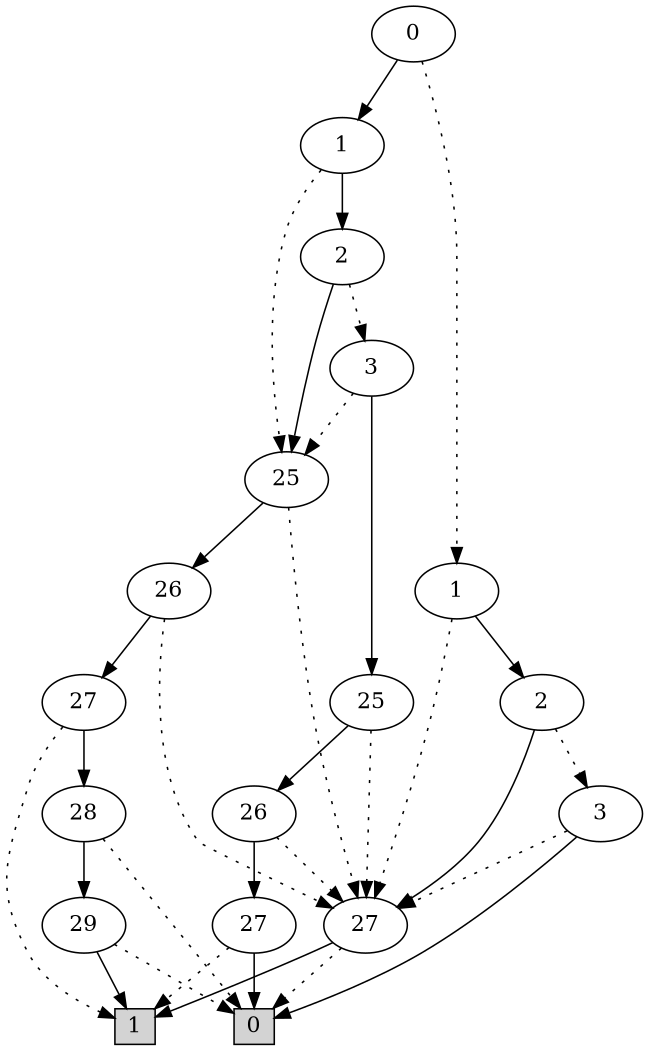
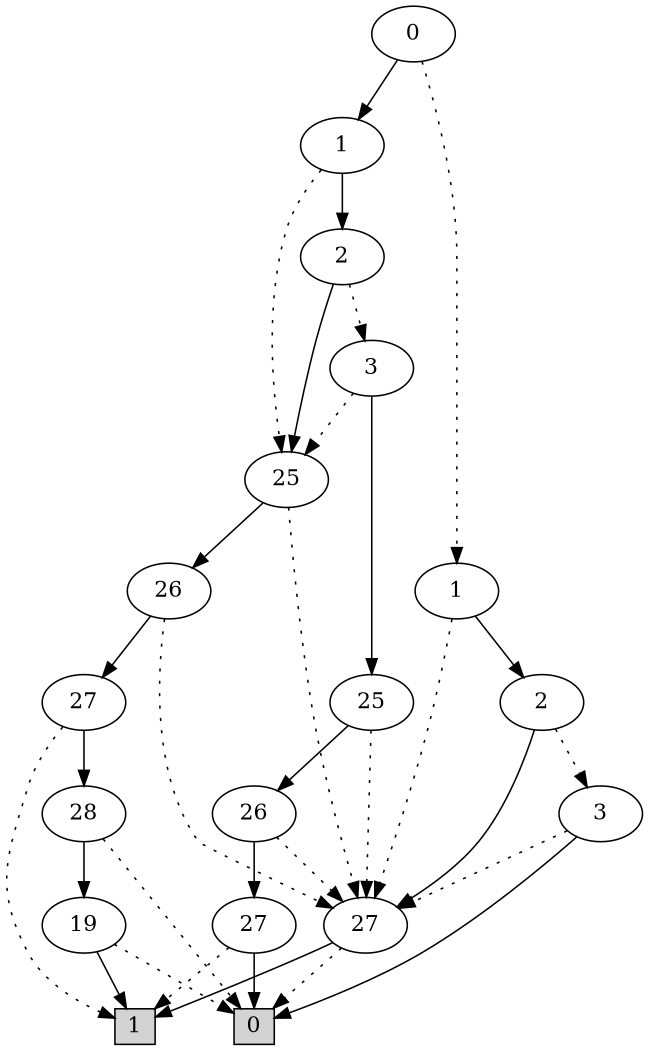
(84, 925) -> (84, 925)
